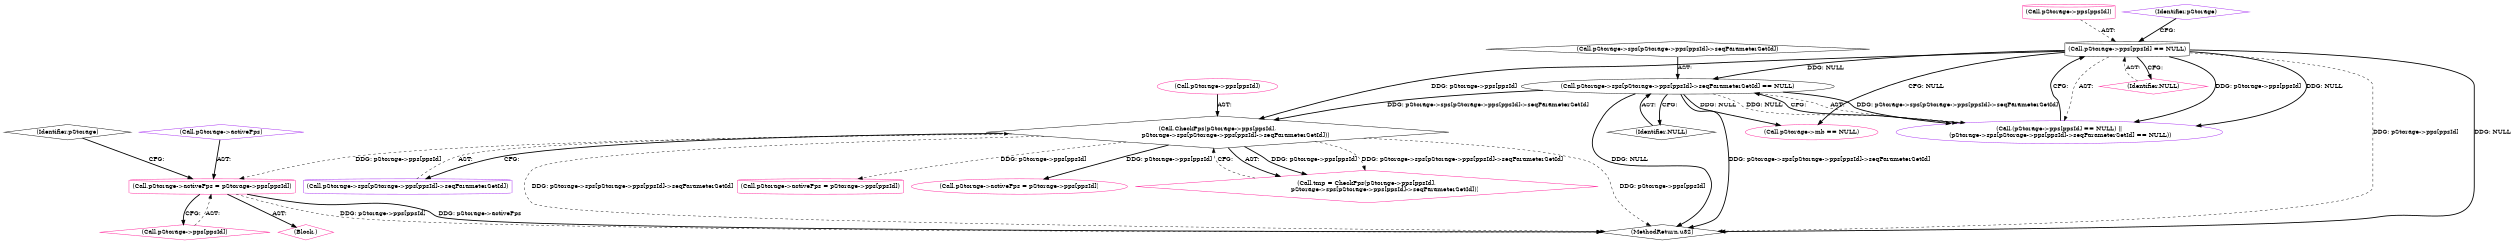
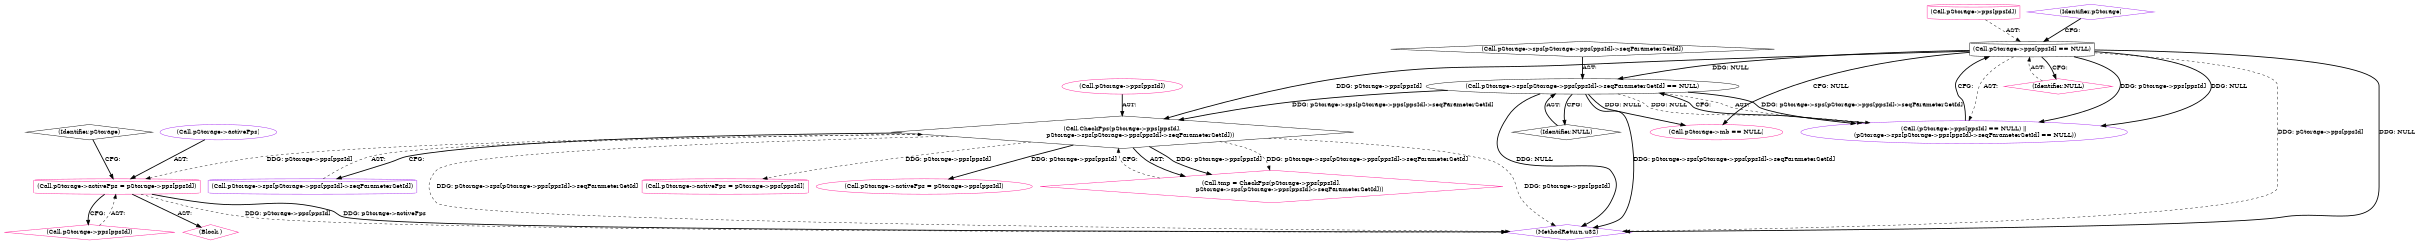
(221, 132) -> (218, 132)
(1662, 232) -> (1567, 232)
